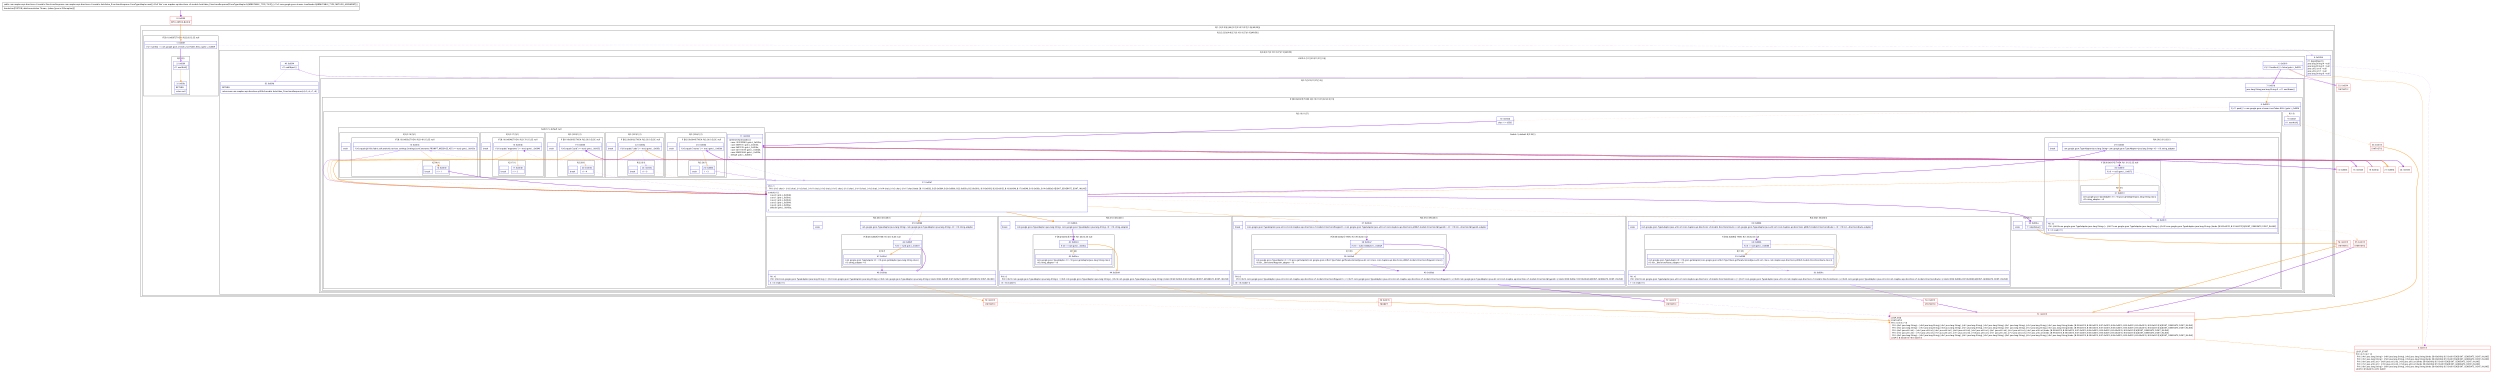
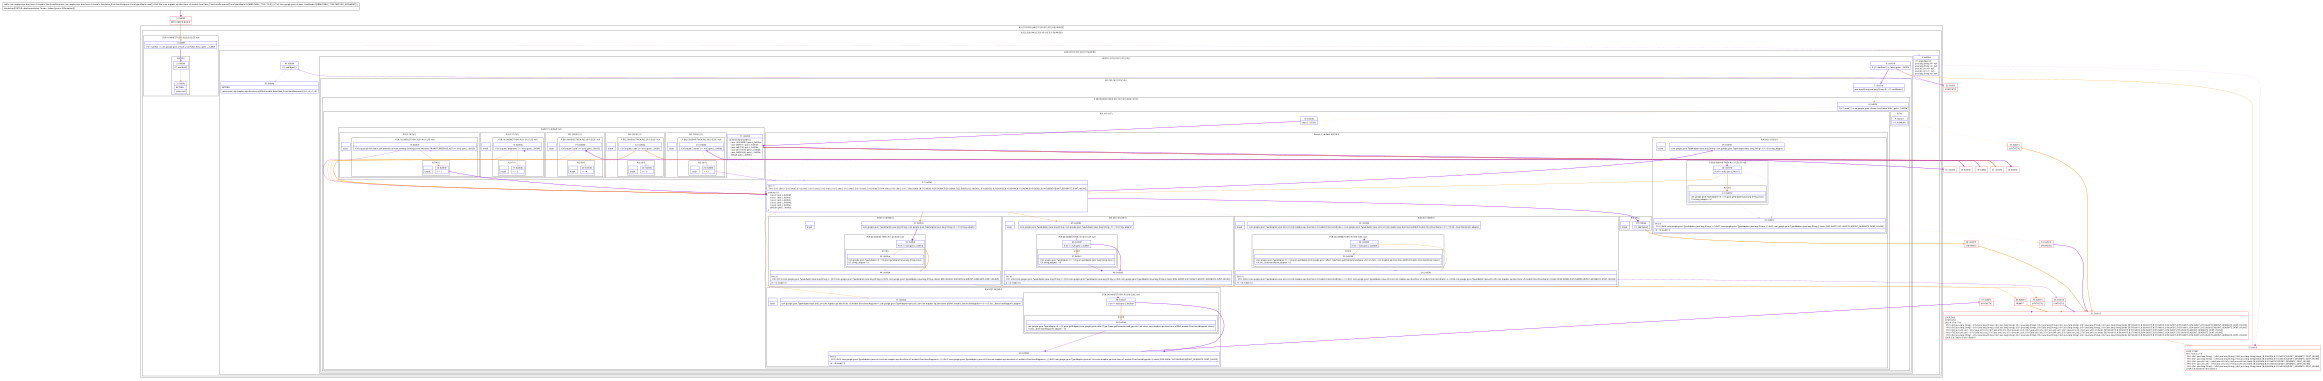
(1367, 234) -> (1048, 287)
(1367, 246) -> (1121, 304)
